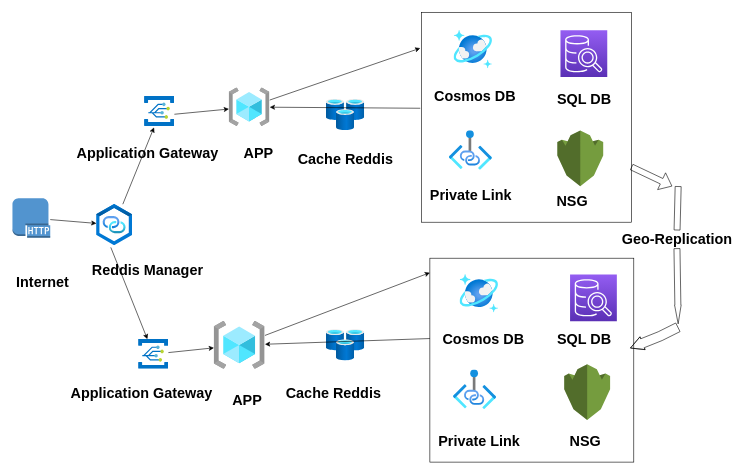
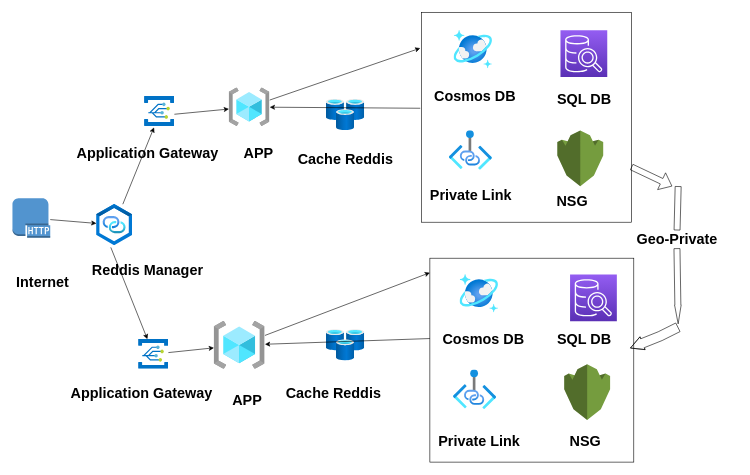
(677, 240) -> (677, 240)
